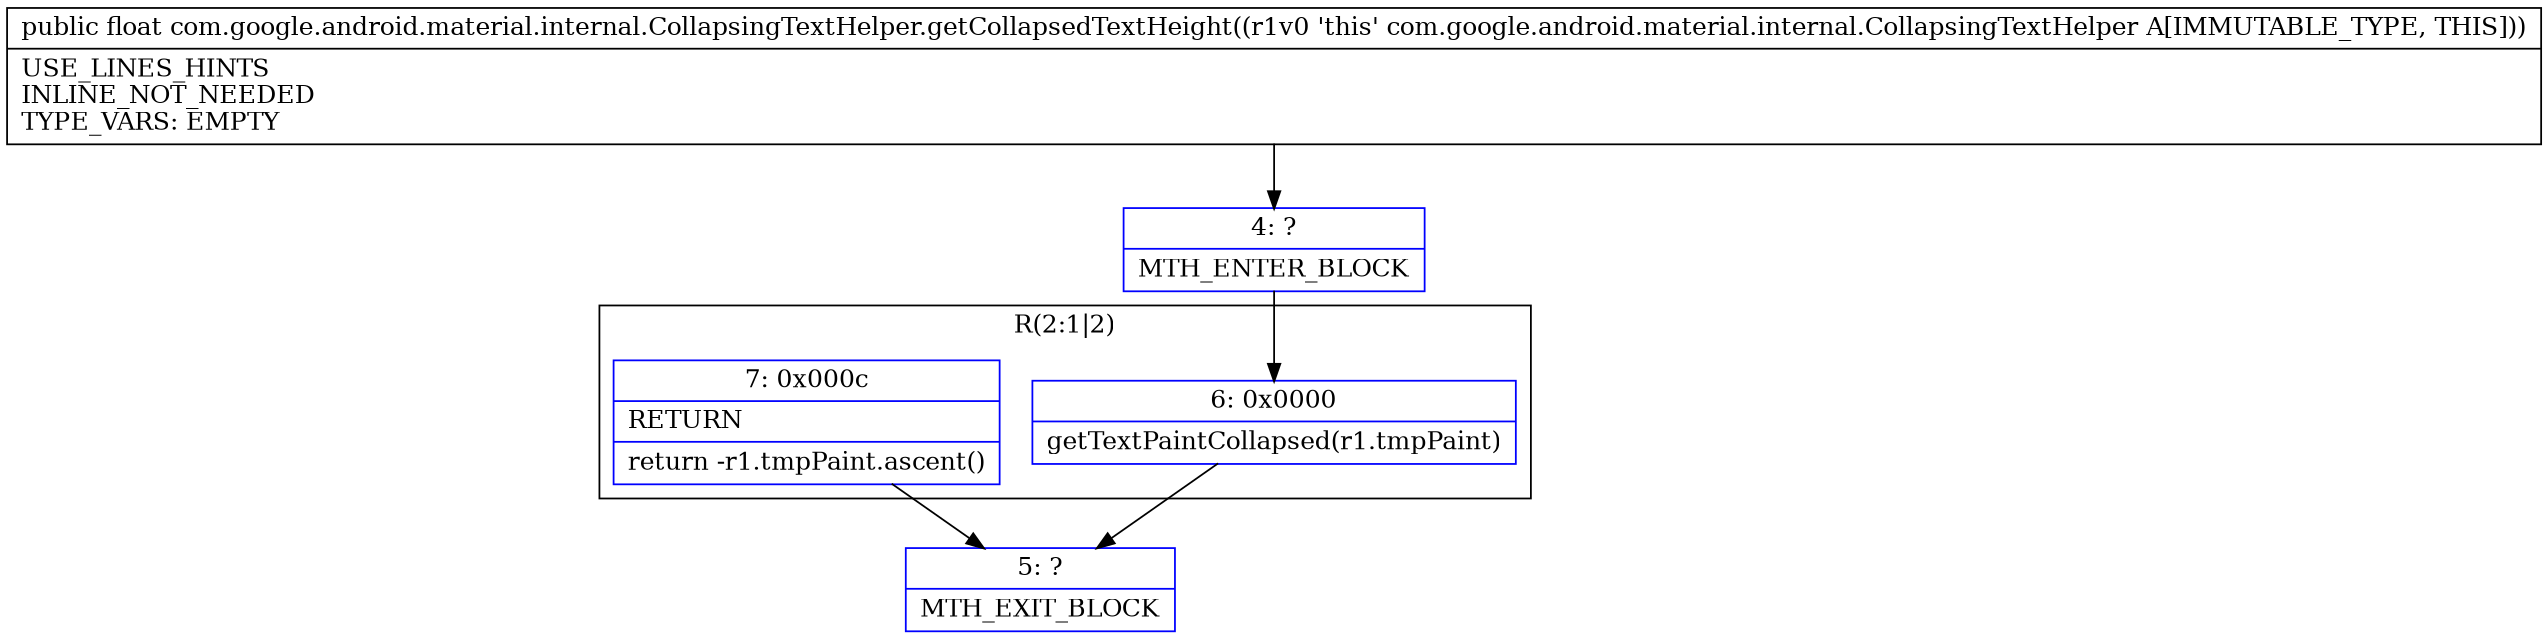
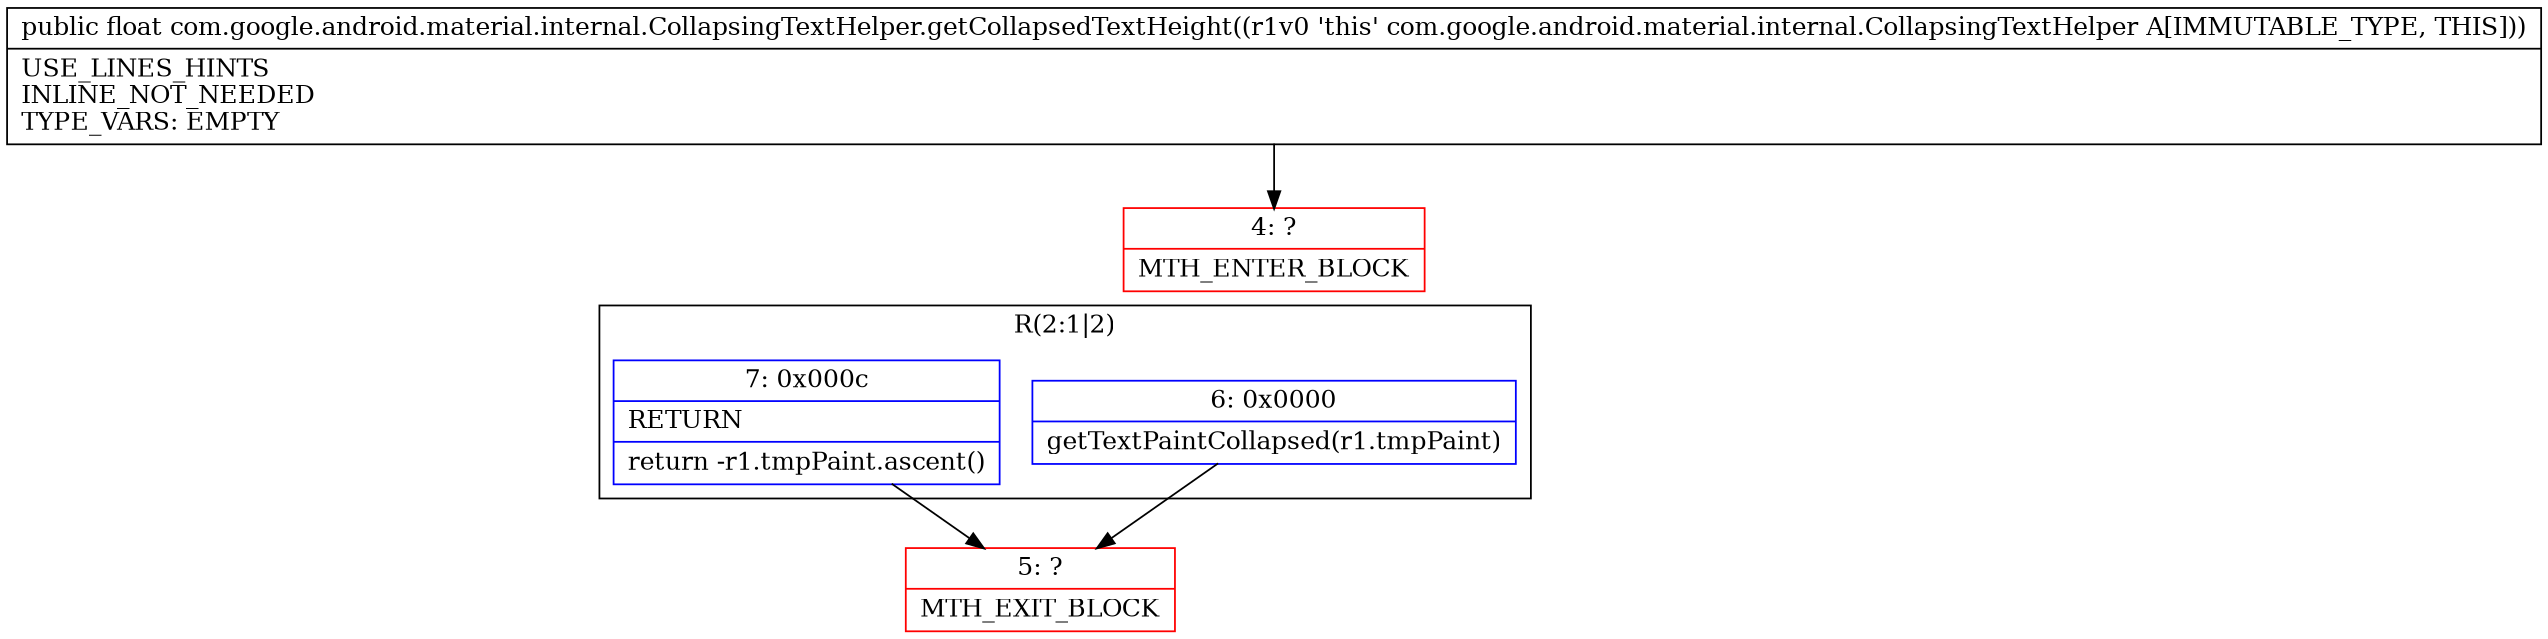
(1274, 250) -> (1274, 250)
(1274, 327) -> none
(1040, 590) -> (1040, 590)
